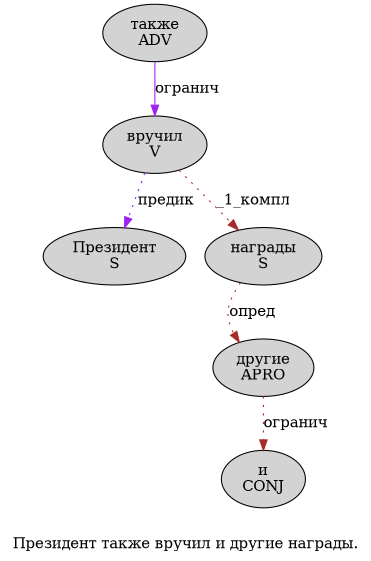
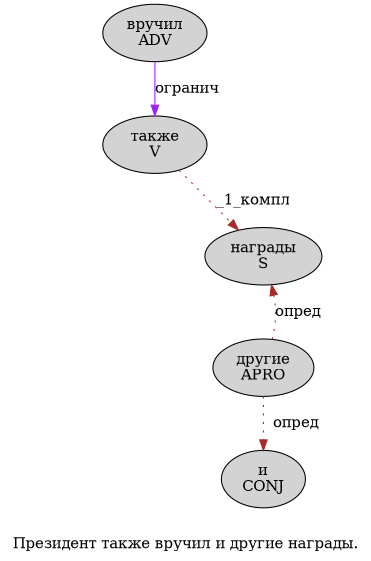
(155, 33) -> (155, 33)
(155, 145) -> (155, 145)
(114, 256) -> none
(229, 307) -> (276, 317)
(296, 423) -> (296, 423)
